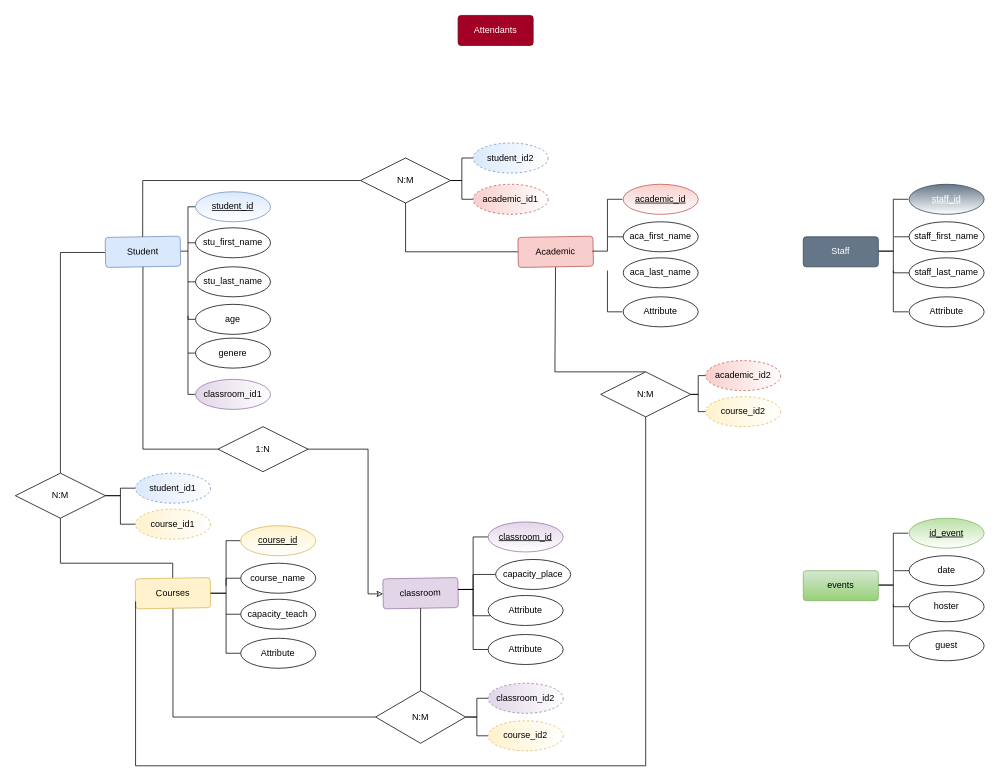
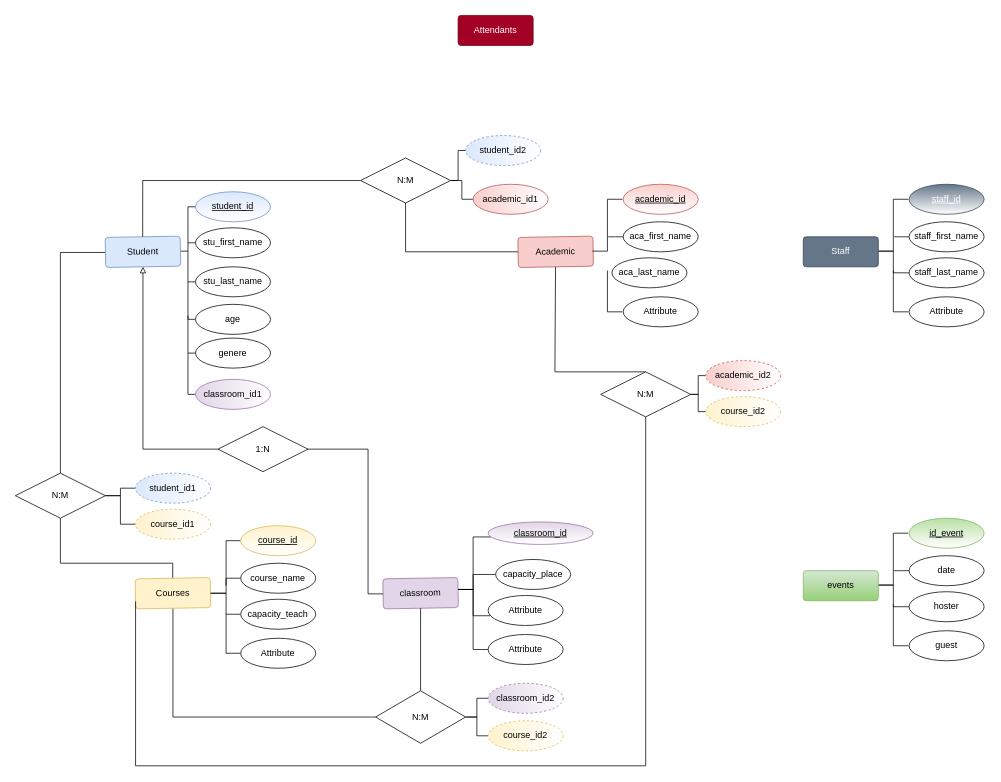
(510, 158) -> (503, 150)
(510, 199) -> (510, 199)
(143, 271) -> (143, 274)
(660, 273) -> (649, 273)
(525, 537) -> (540, 533)
(376, 594) -> (378, 594)
